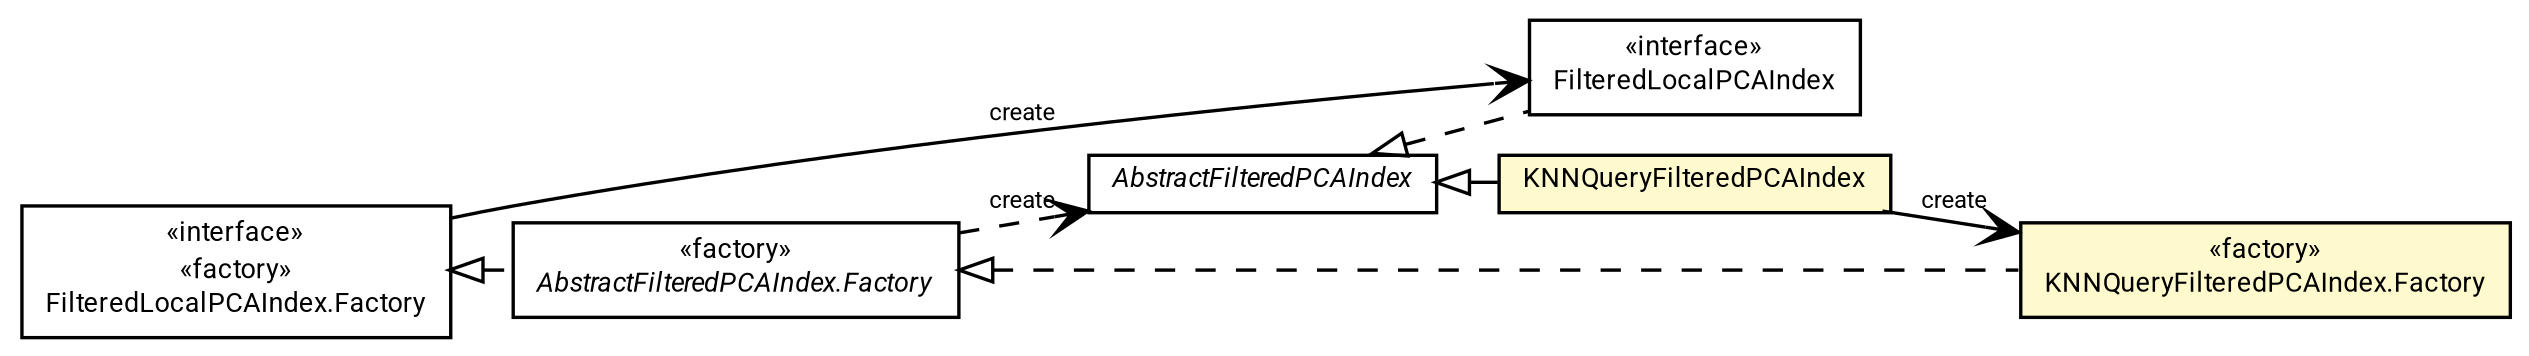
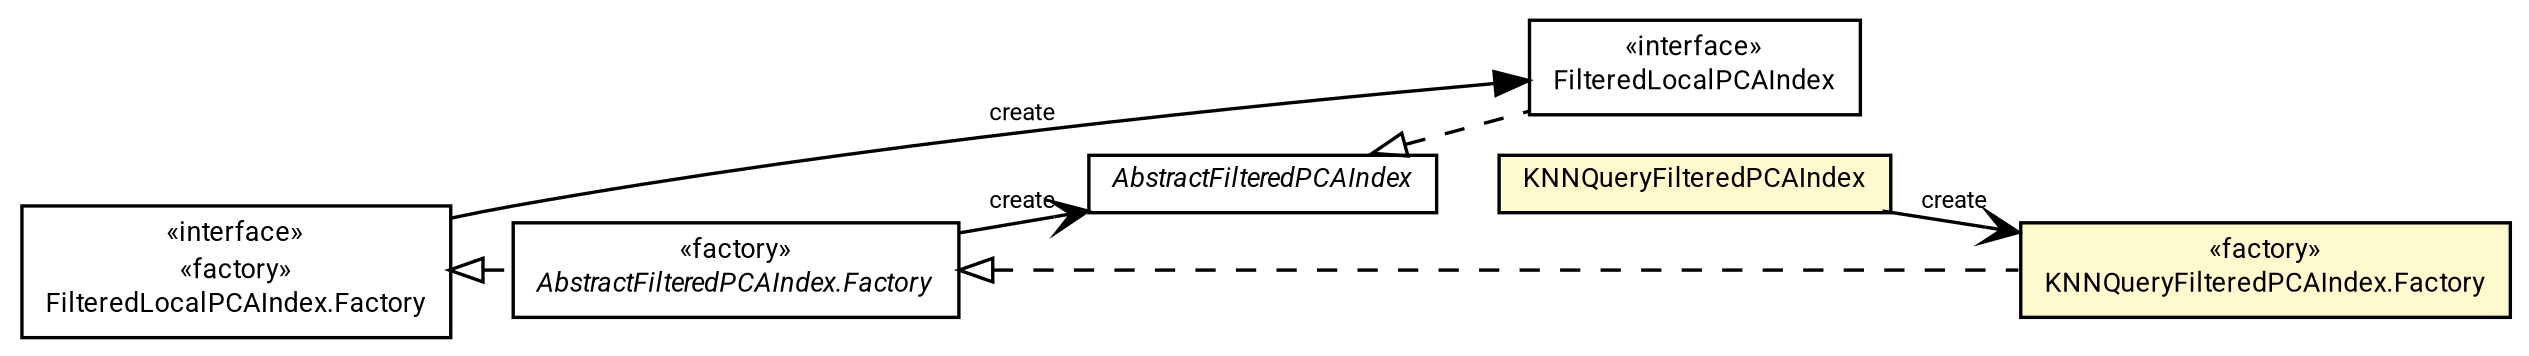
(970, 139) -> (970, 139)
(1484, 182) -> none
(1007, 225) -> (1007, 225)
